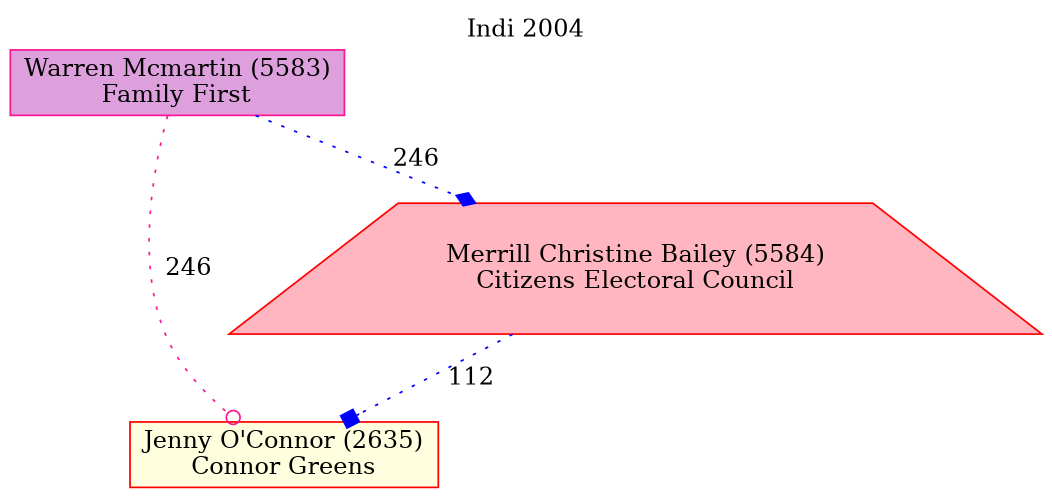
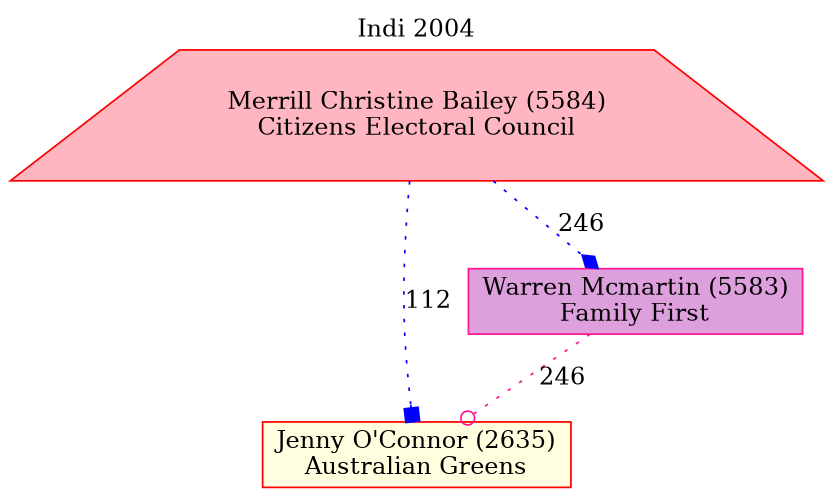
(356, 155) -> (537, 218)
(284, 455) -> (417, 455)
